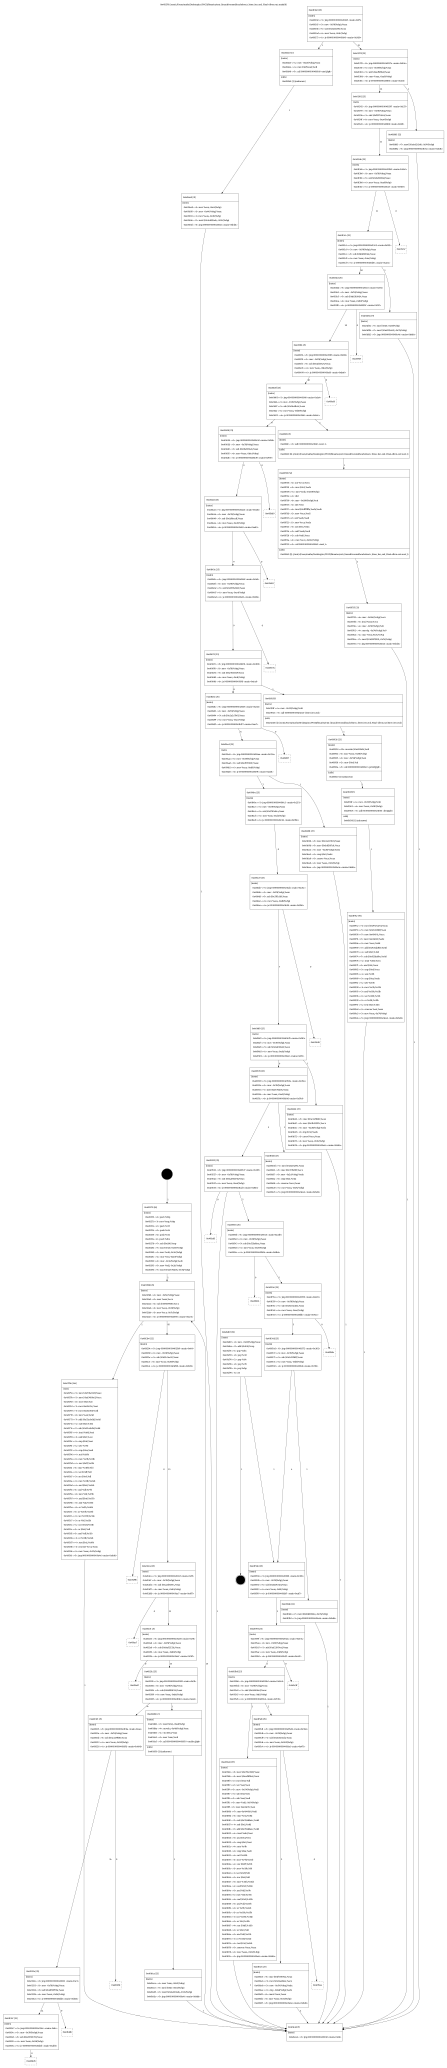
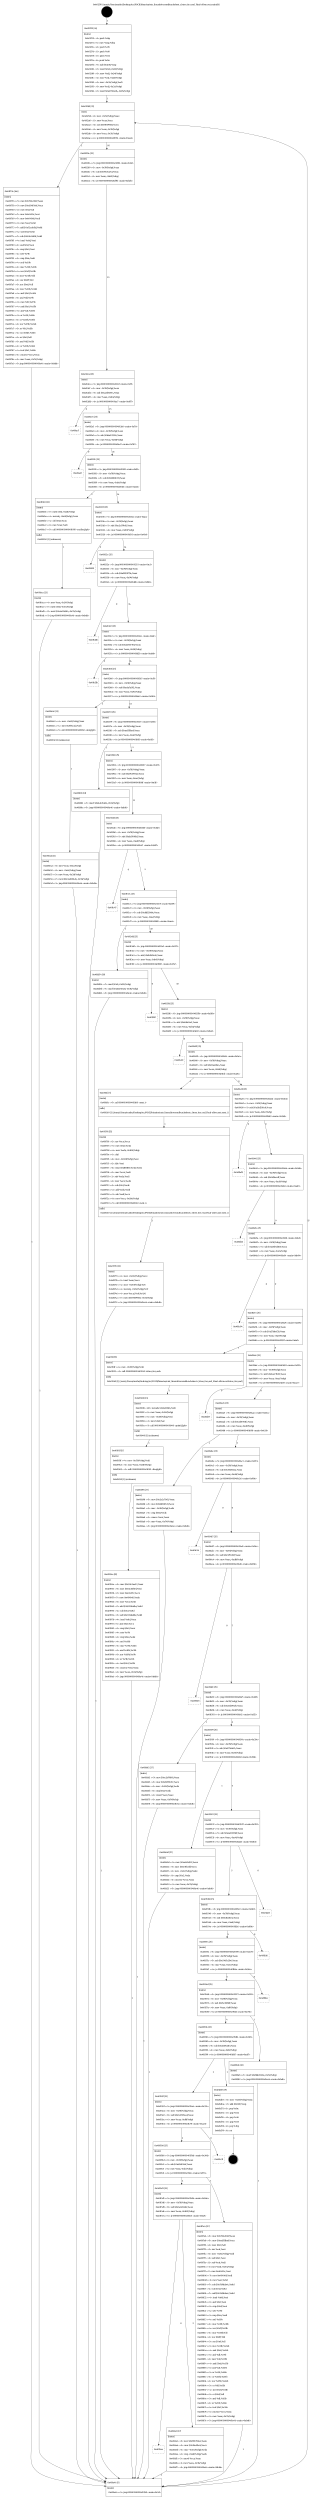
none -> (129, 661)
(259, 1469) -> (225, 2072)
none -> (194, 1550)
(132, 1580) -> none
(216, 1633) -> (149, 2184)
